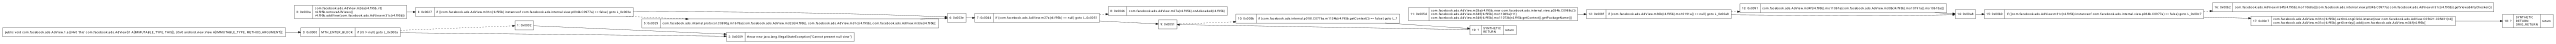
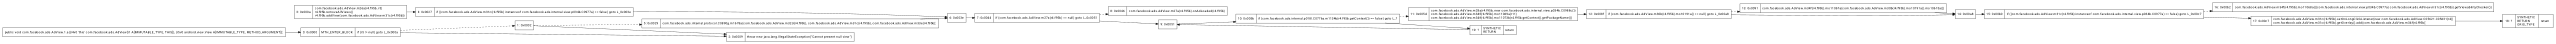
none -> (1403, 16)
(656, 18) -> (587, 25)
(1205, 23) -> (1205, 23)
(2527, 25) -> (2526, 25)
